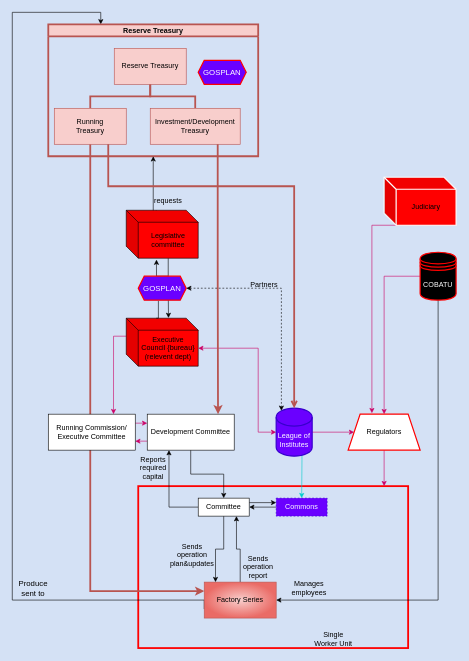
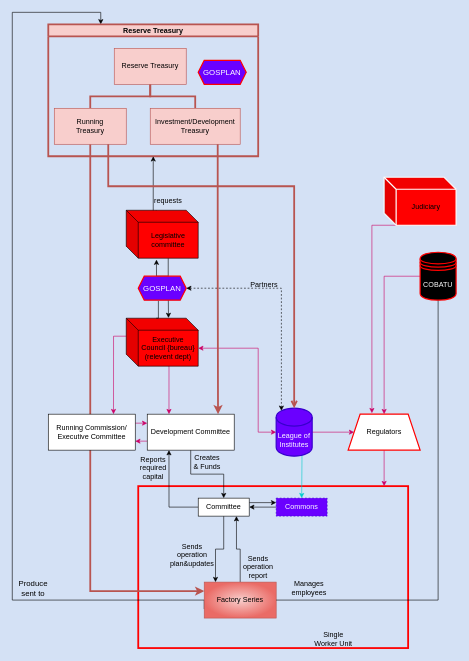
none -> (169, 408)
none -> (207, 462)
(281, 600) -> (279, 600)
